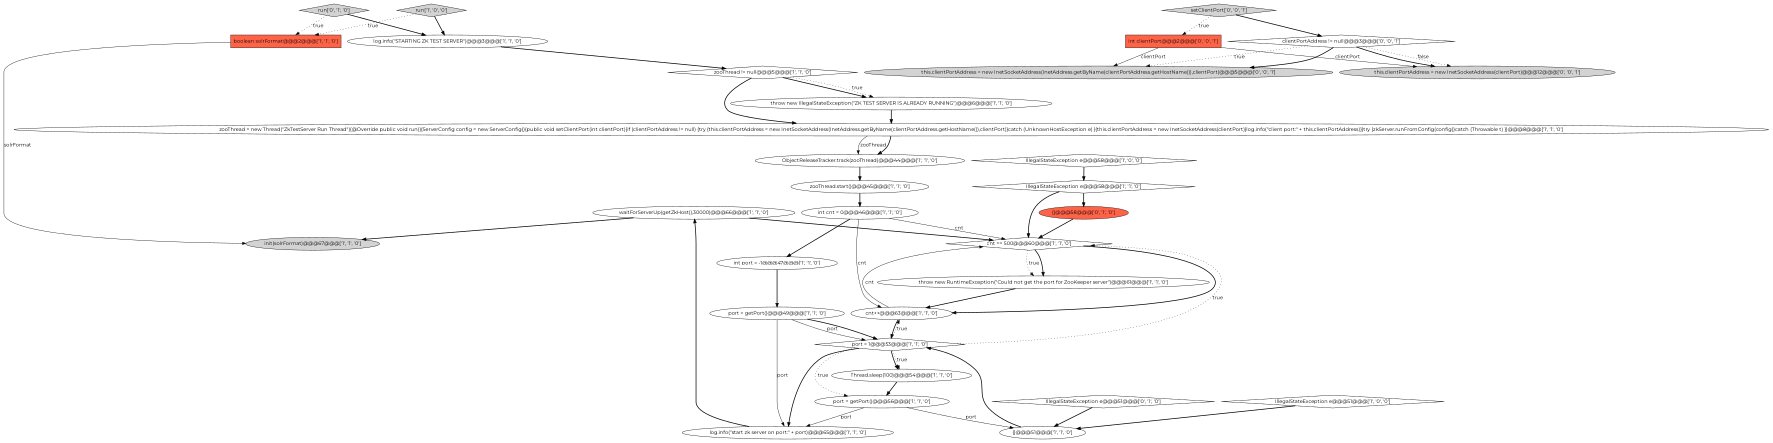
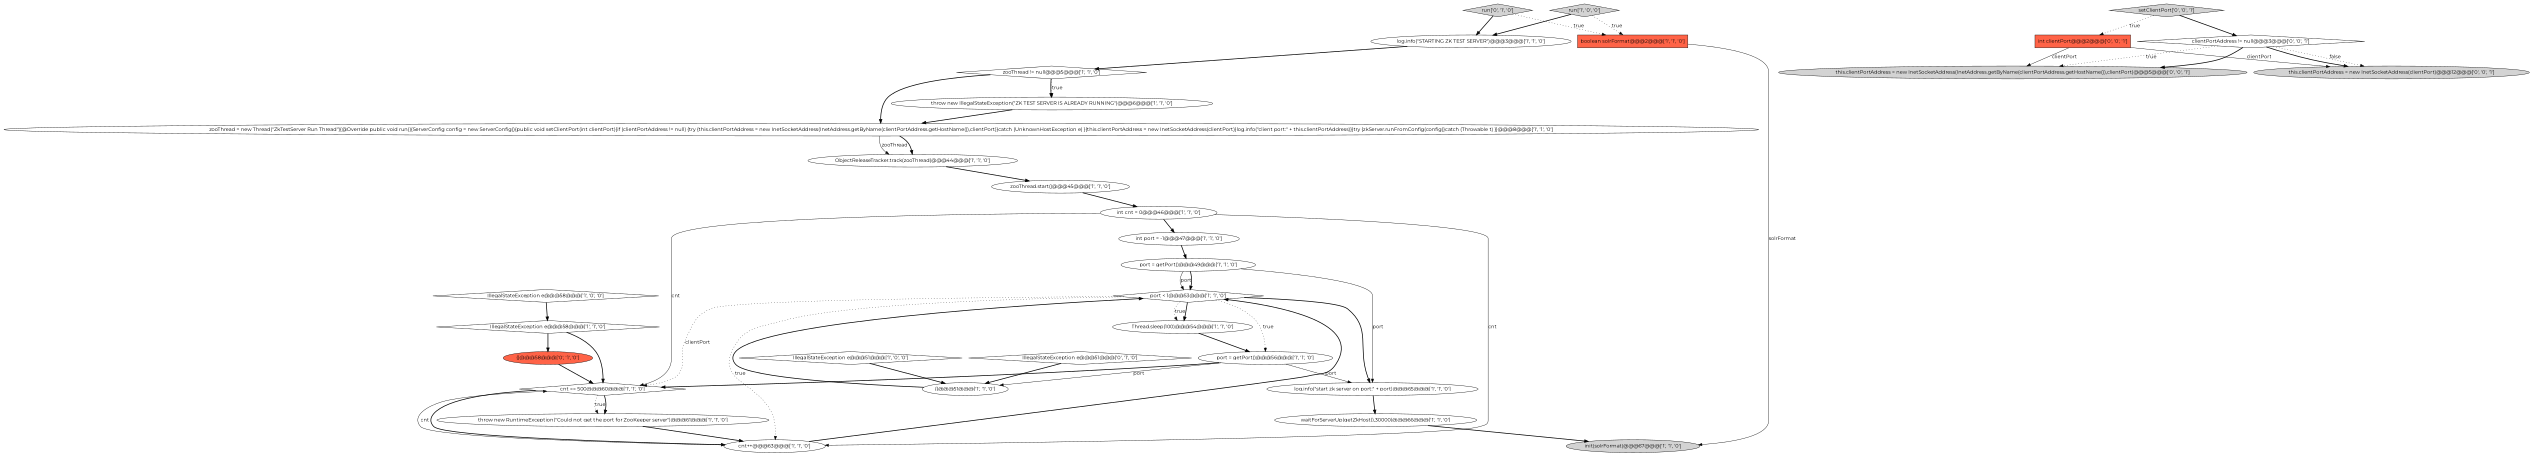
(869, 229) -> (942, 377)
(1218, 298) -> (698, 342)
